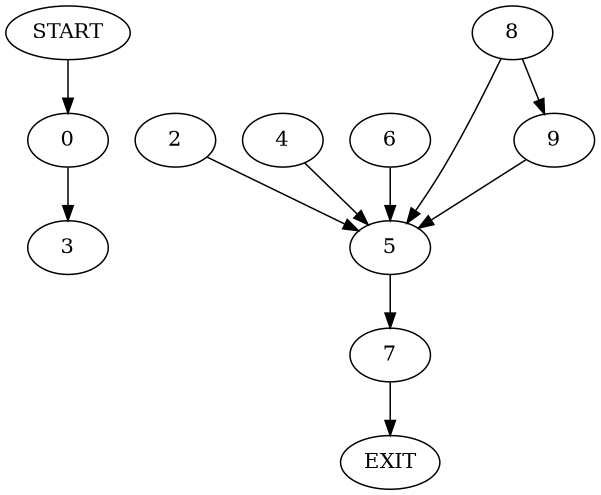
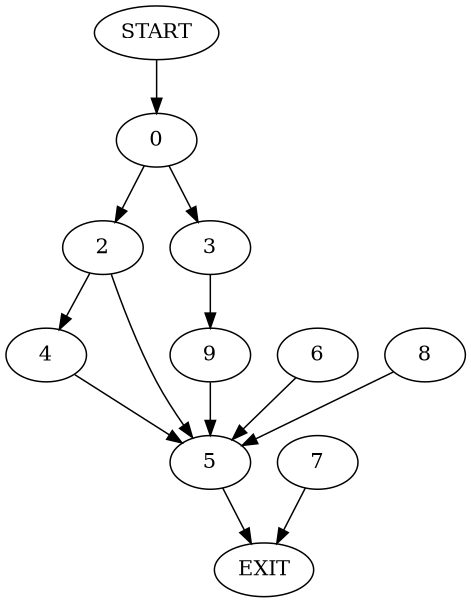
(531, 80) -> (210, 294)
none -> (133, 187)
(390, 294) -> (234, 509)
none -> (78, 295)
